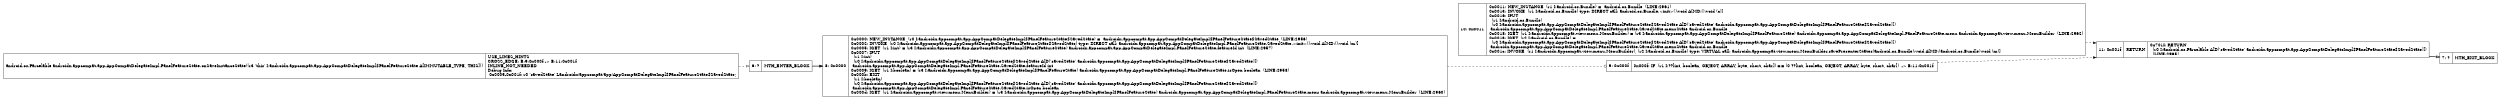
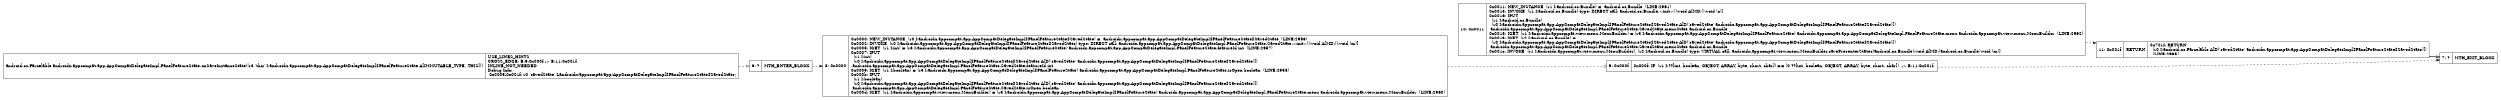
(2015, 60) -> (2187, 66)
(816, 66) -> (816, 66)
(867, 75) -> (867, 75)
